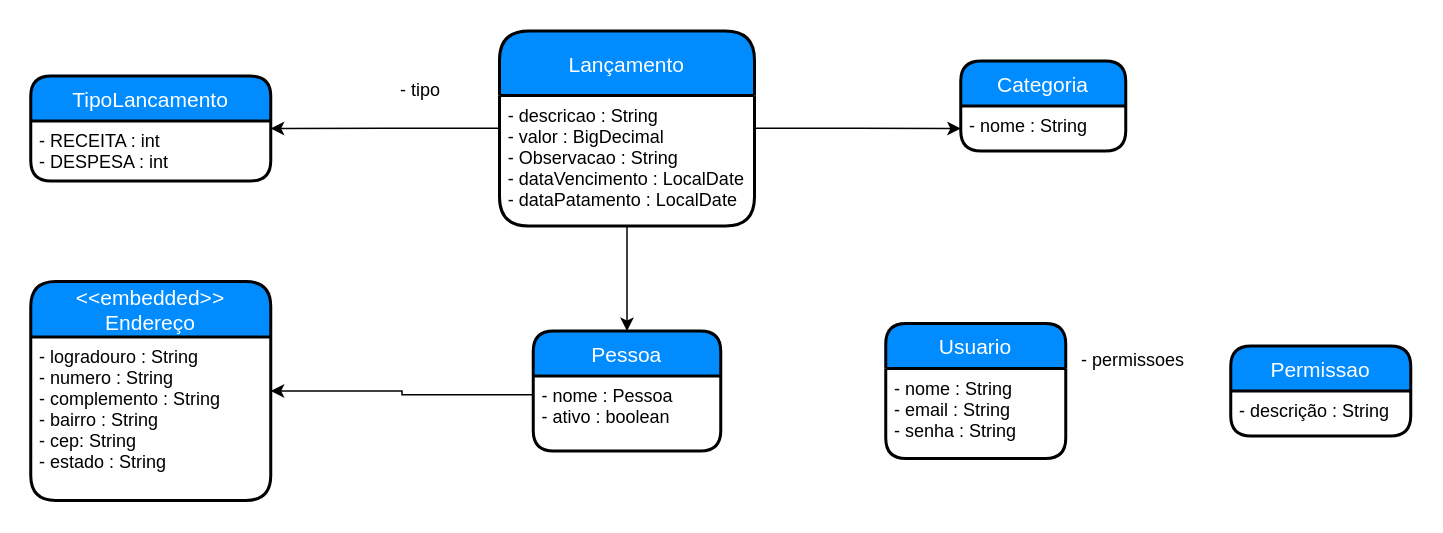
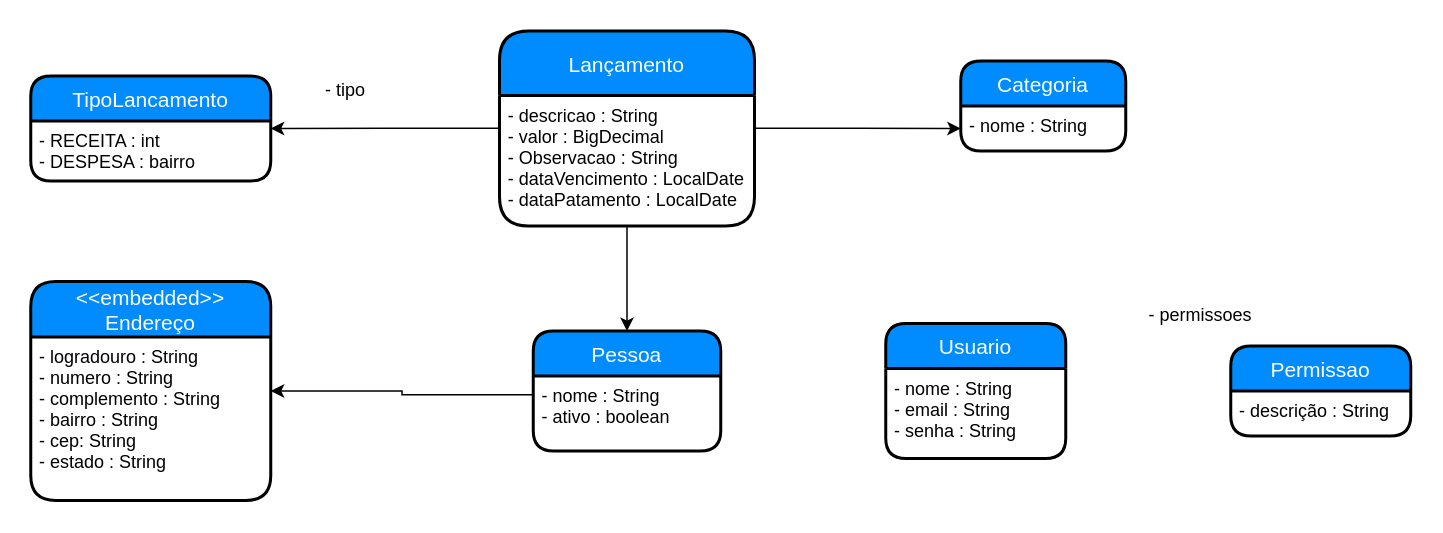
(421, 91) -> (346, 91)
(103, 141) -> (103, 141)
(1133, 361) -> (1201, 316)
(608, 396) -> (605, 396)
